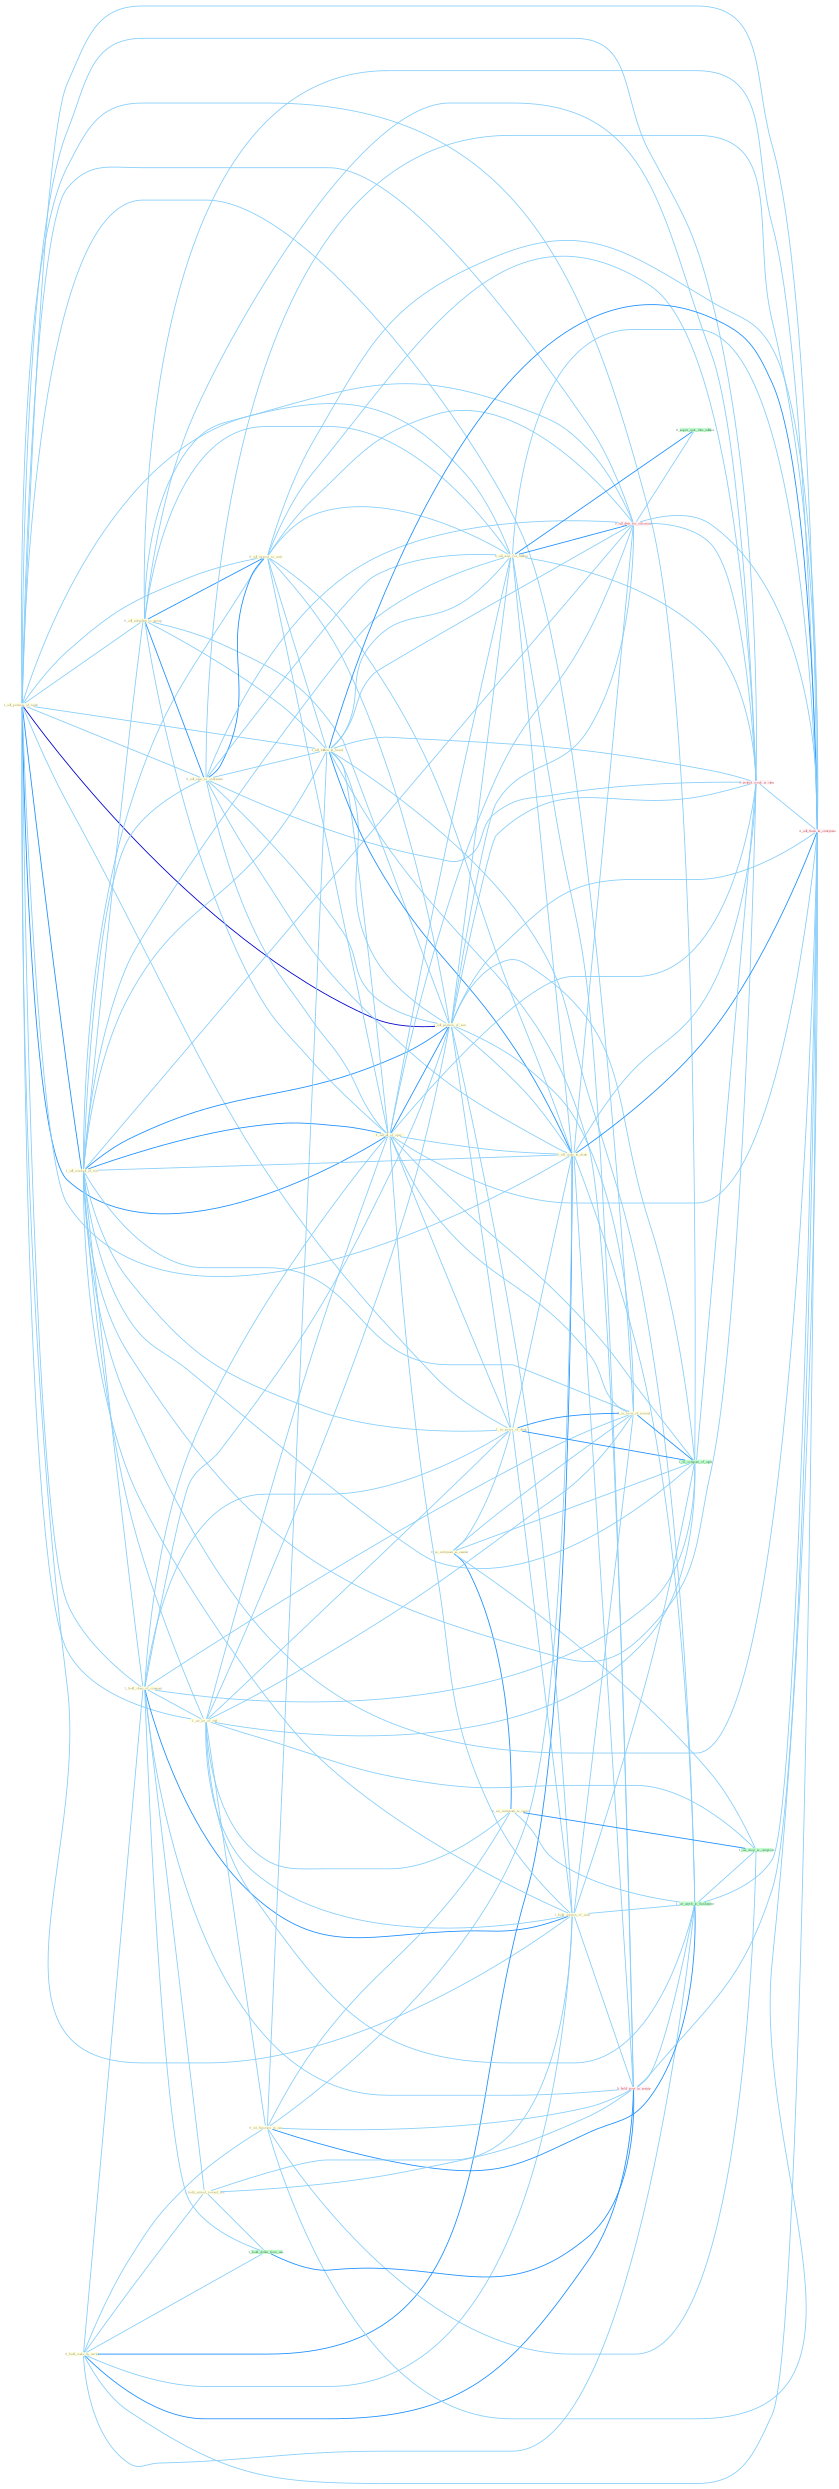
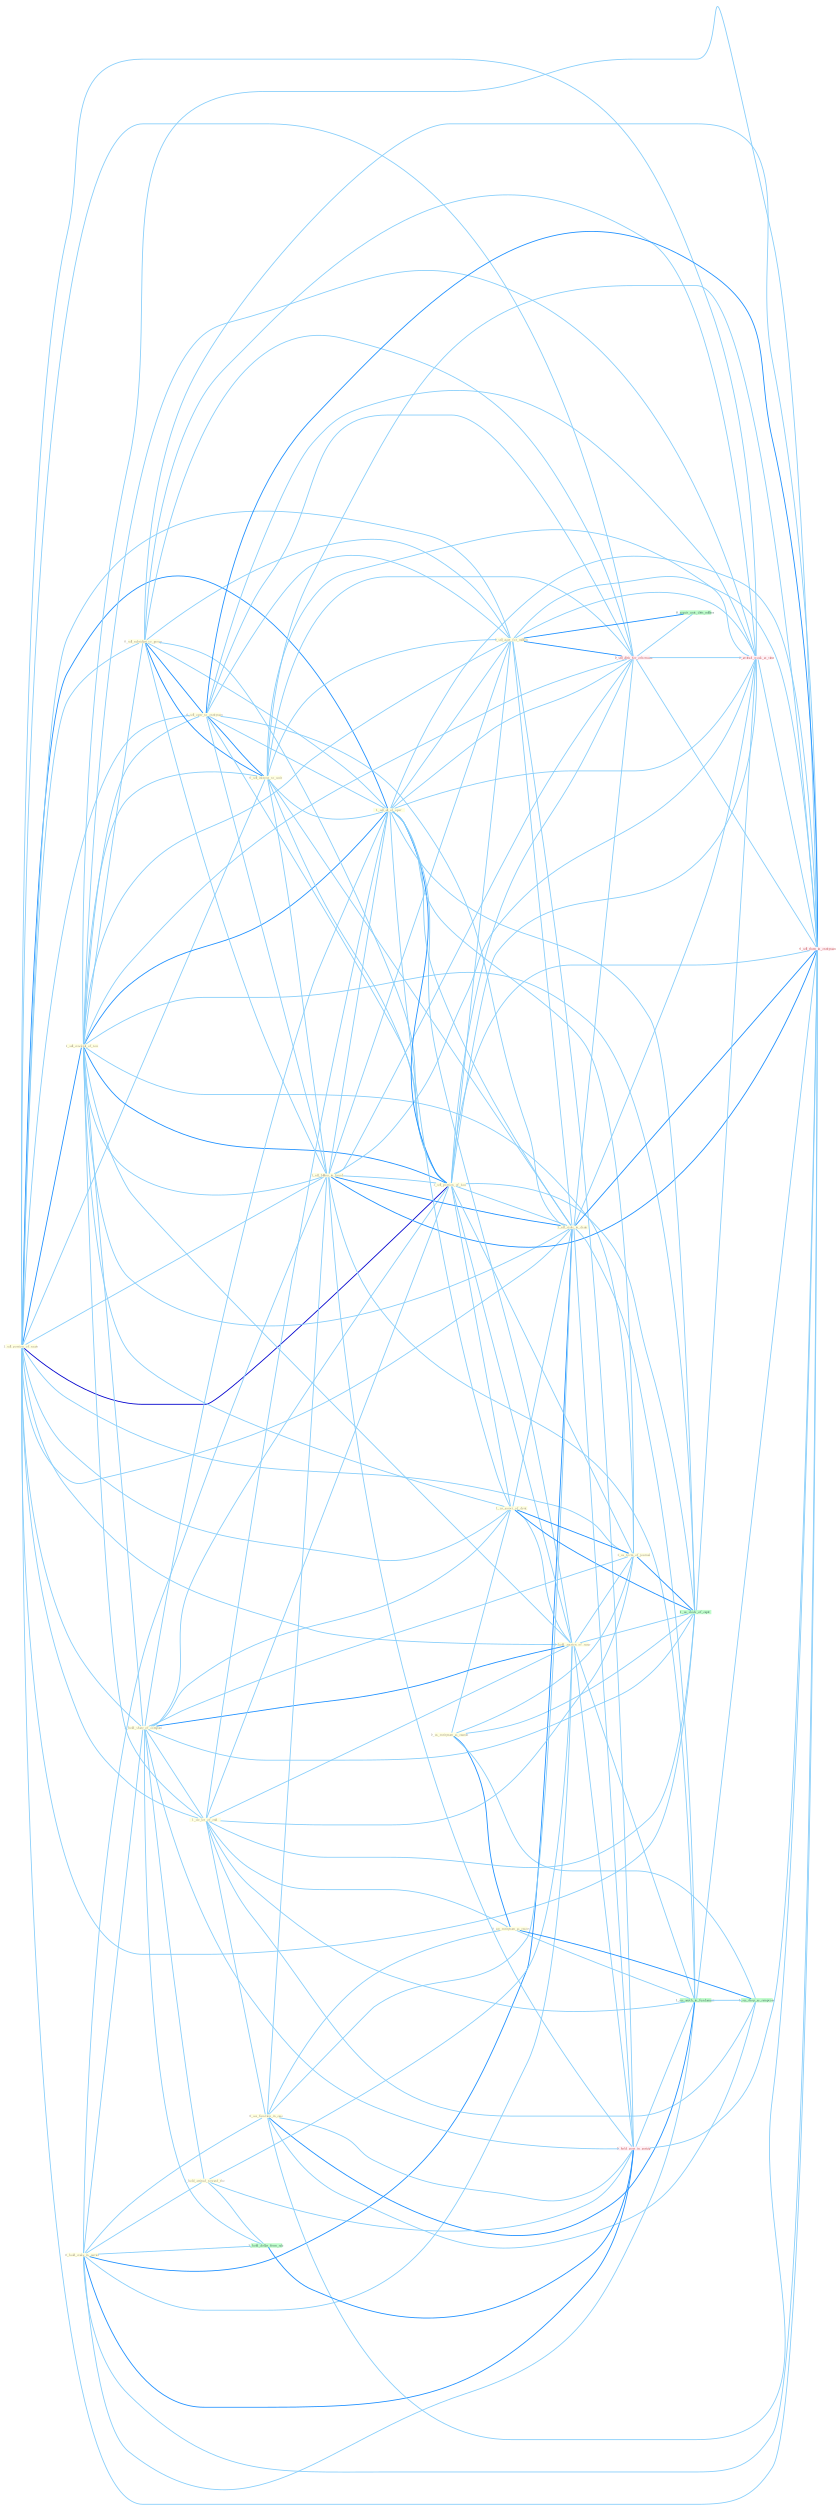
(583, 135) -> (668, 251)
(696, 1462) -> (696, 1612)
(359, 1576) -> none
none -> (133, 1699)
